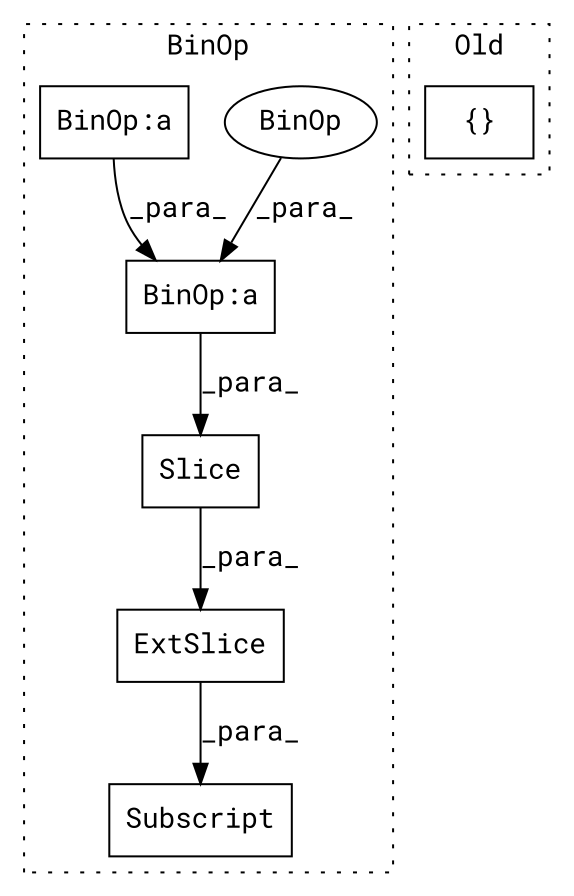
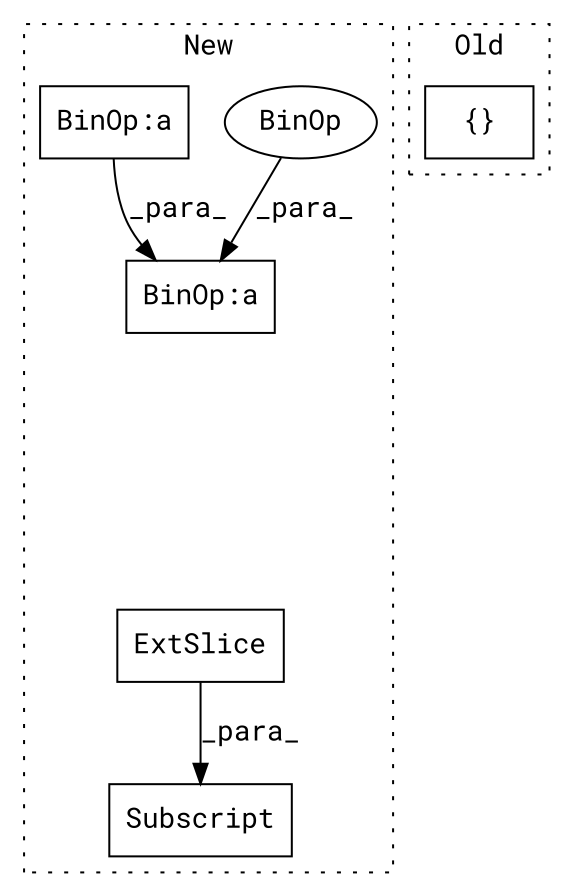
(209, 47) -> (209, 47)
(201, 471) -> none
